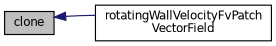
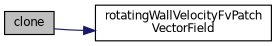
(80, 16) -> (69, 30)
